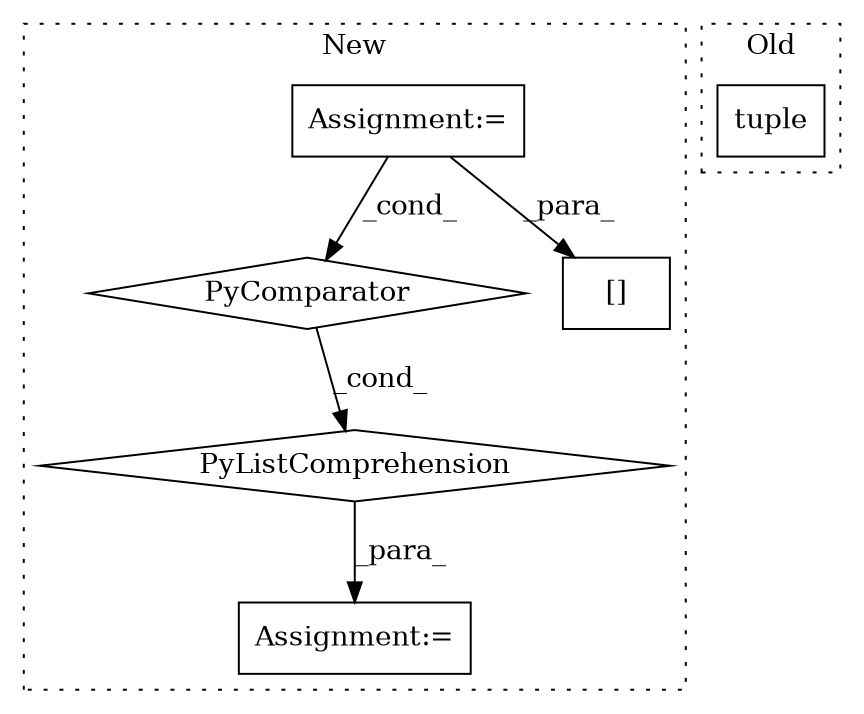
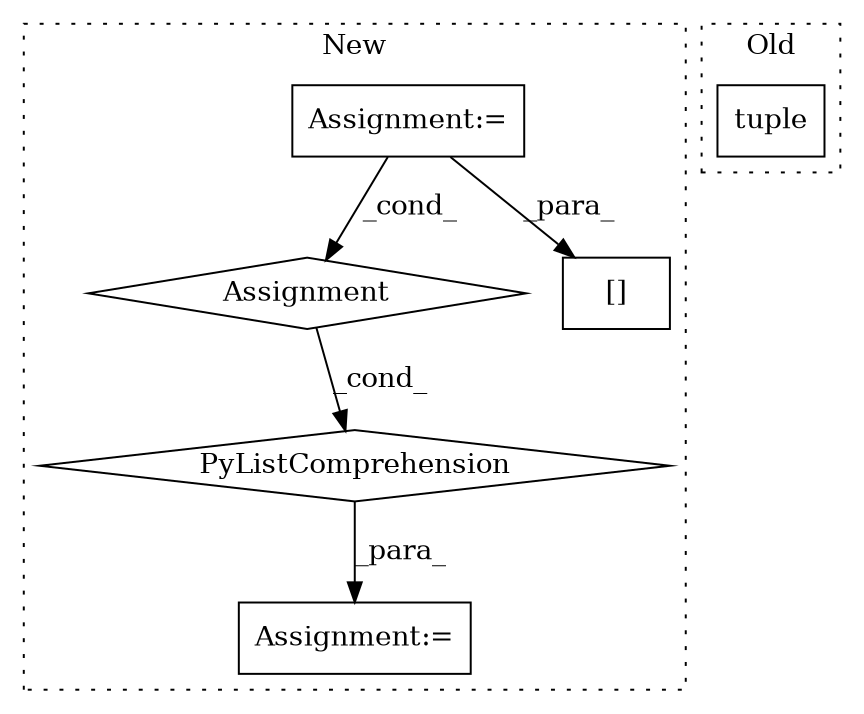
(307, 293) -> (307, 293)
